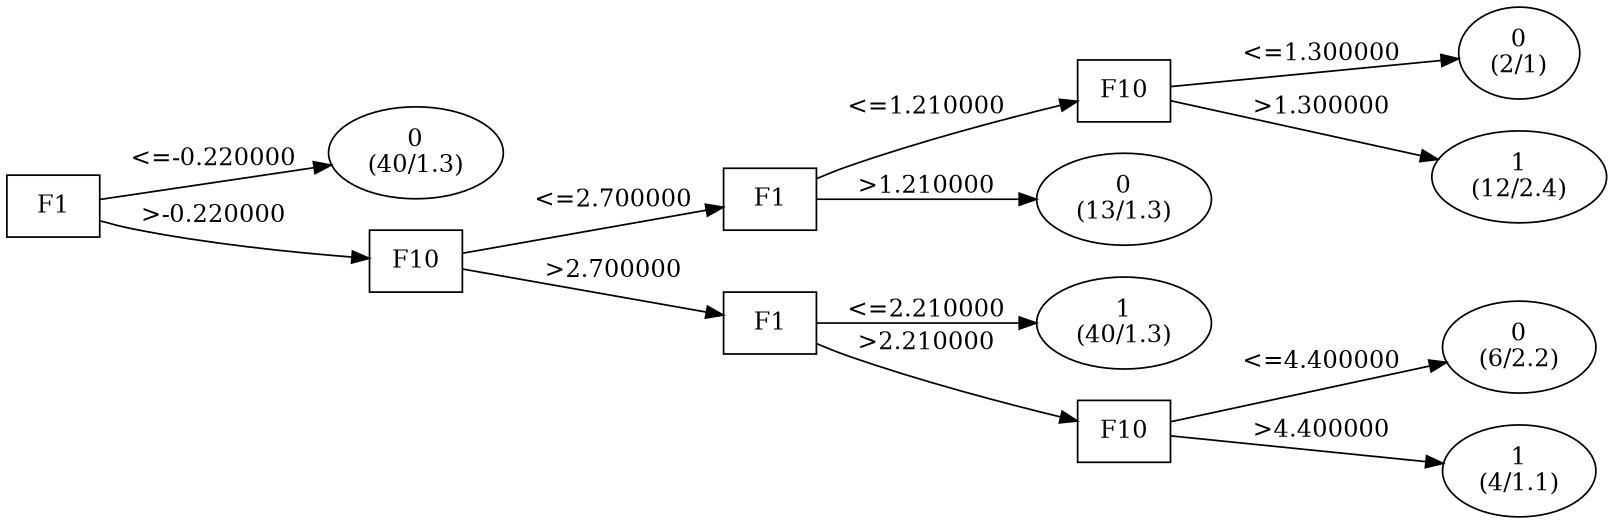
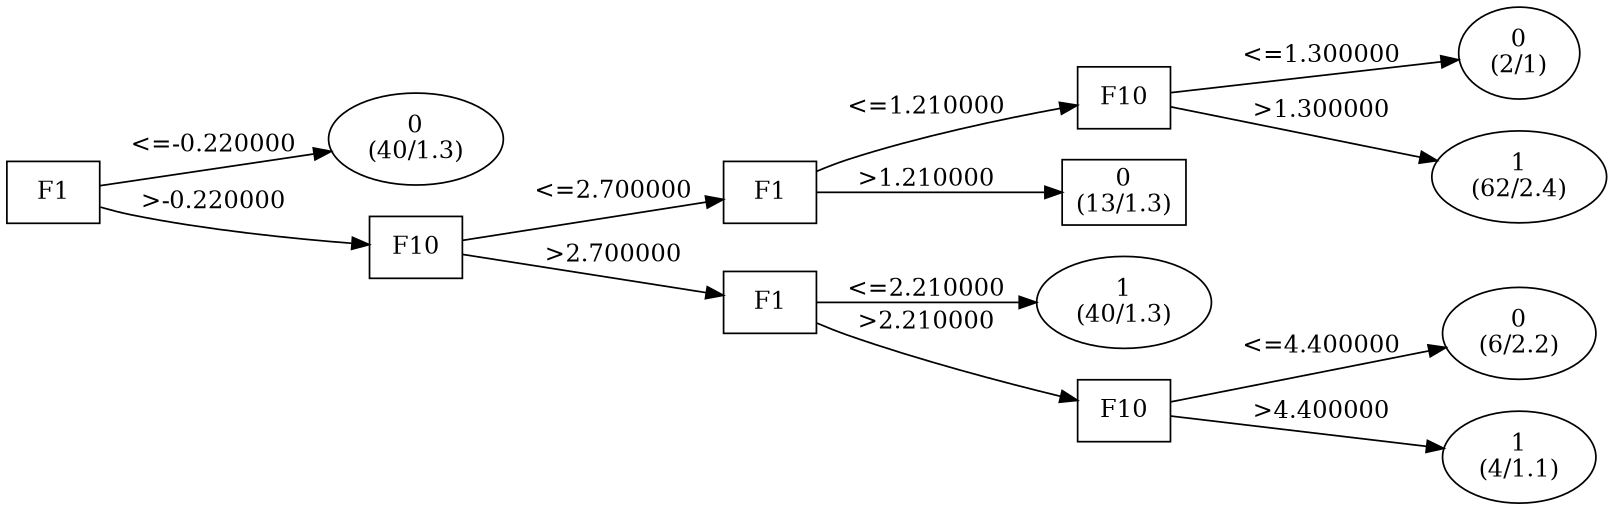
(1519, 177) -> (1519, 177)
(1124, 199) -> (1124, 192)
